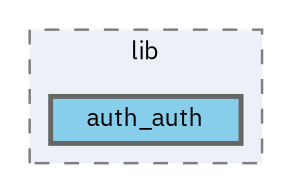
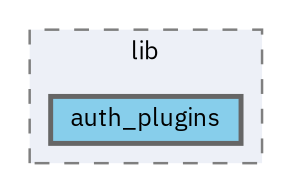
(146, 120) -> (146, 120)
